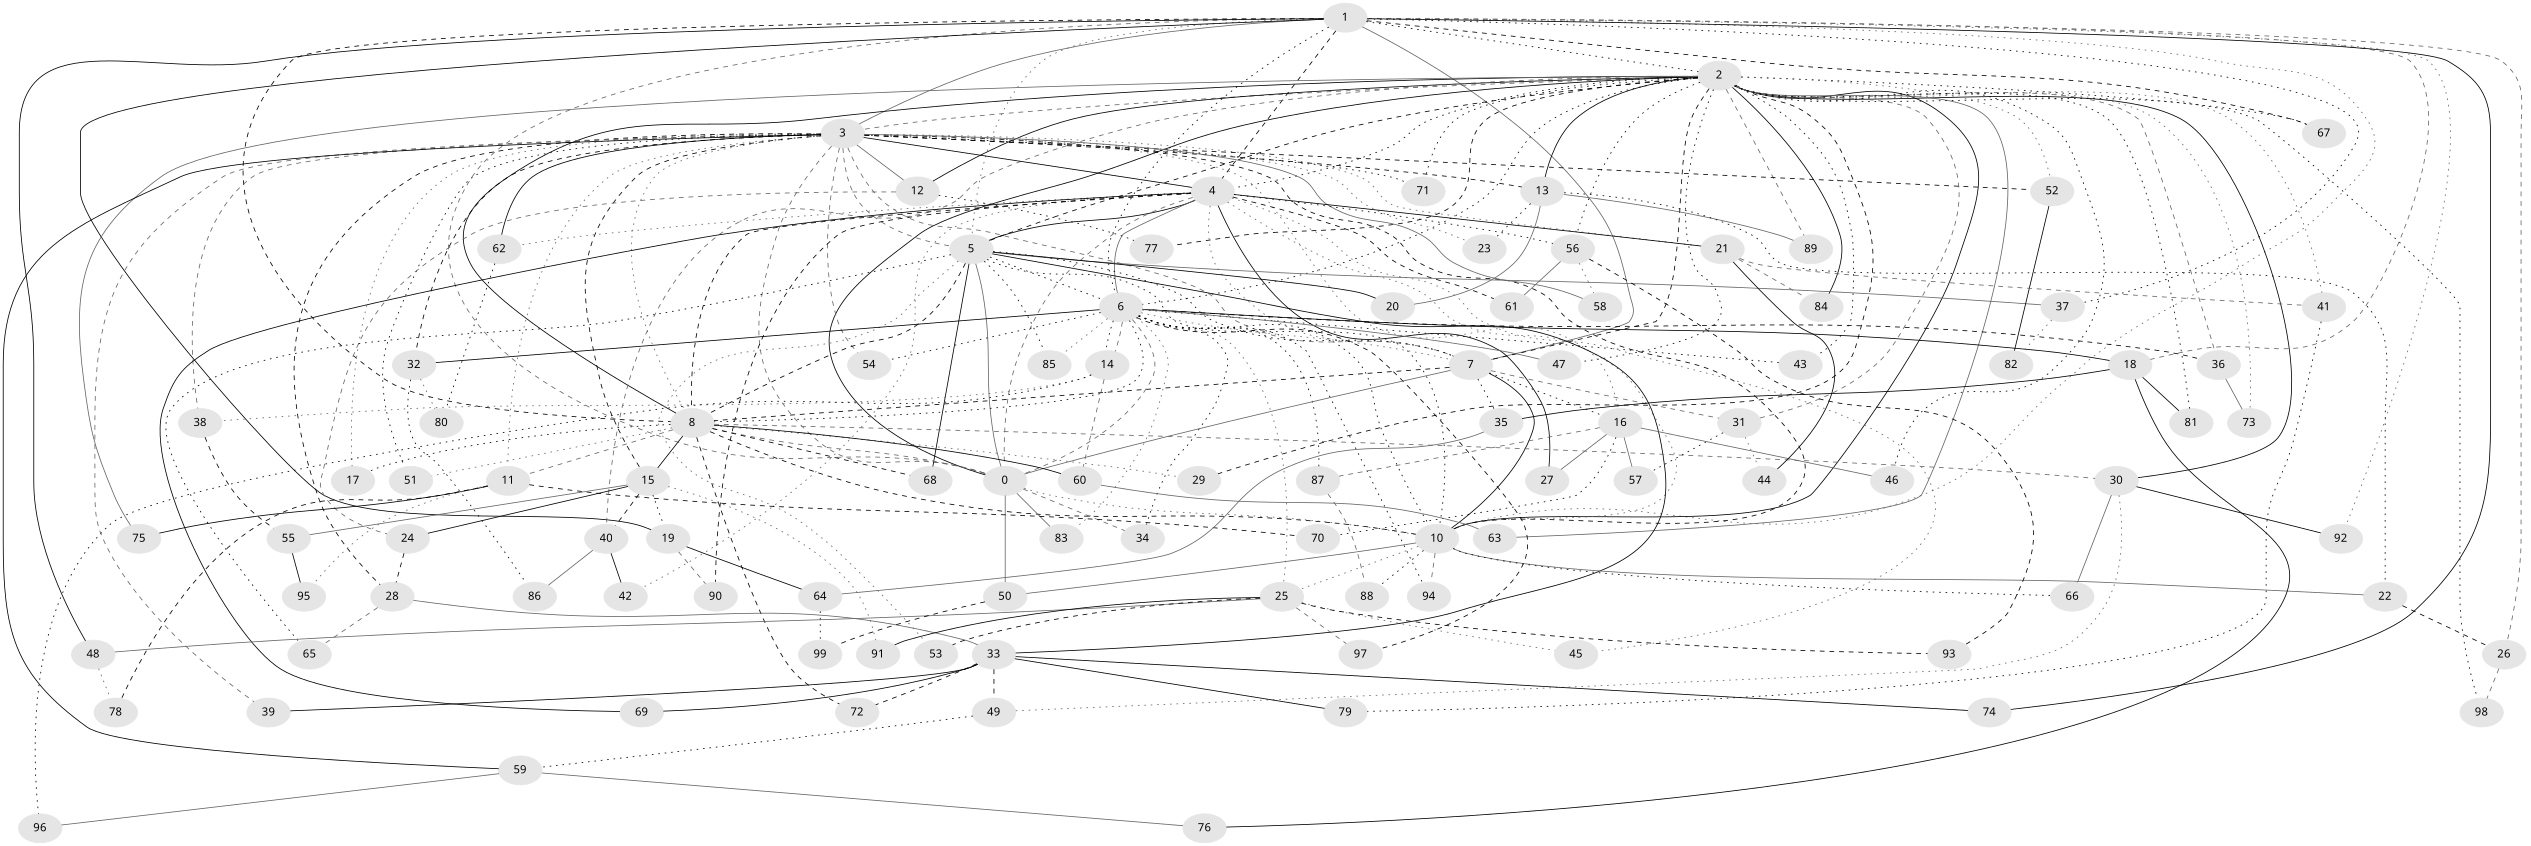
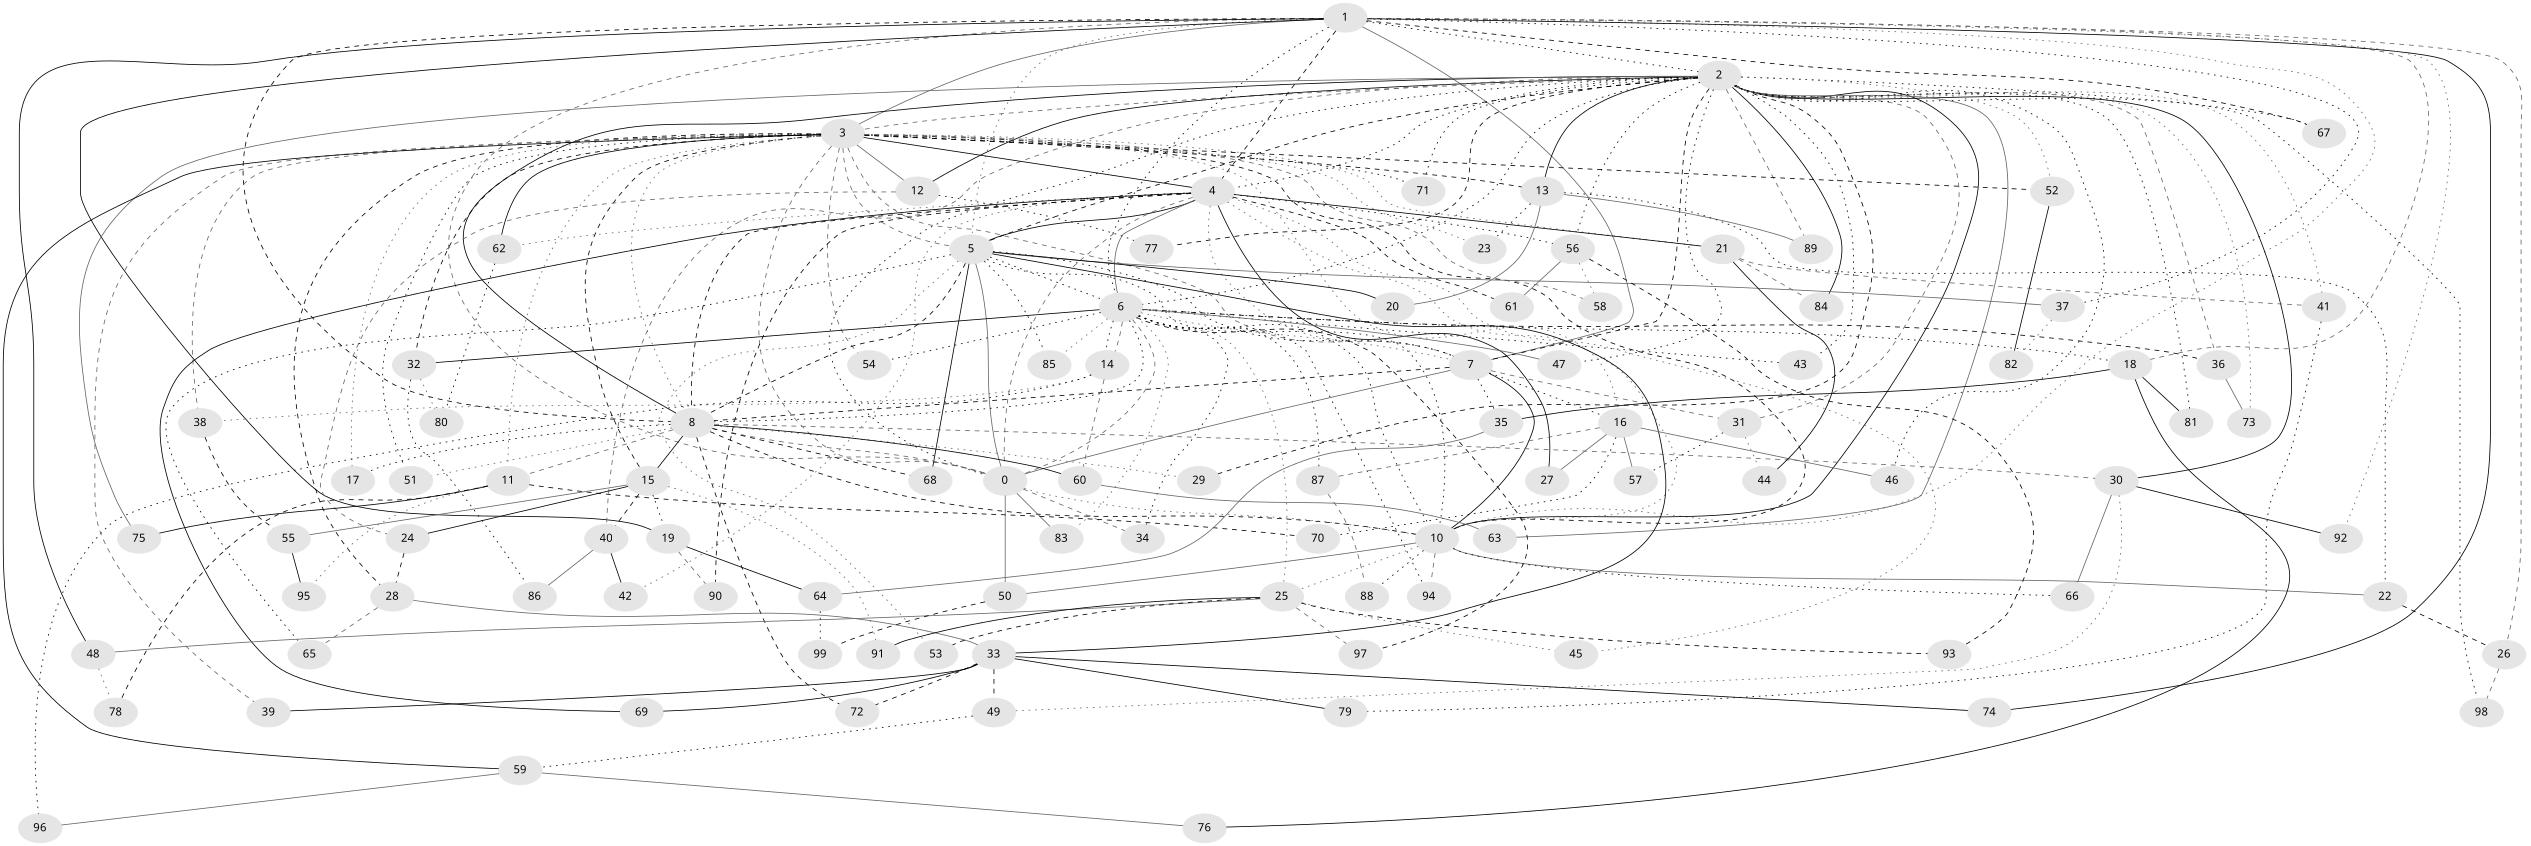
(1126, 163) -> (1126, 163)
(1277, 170) -> (1277, 170)
(1723, 331) -> (1723, 331)
